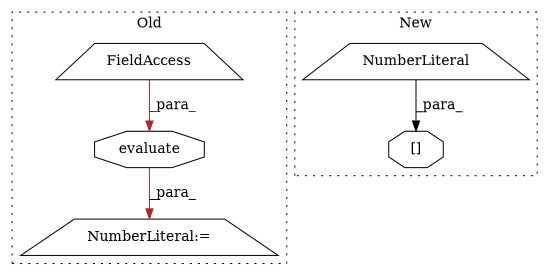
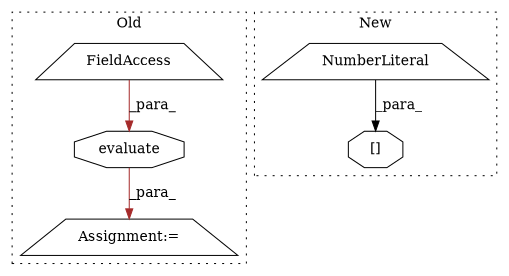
(149, 237) -> (129, 237)
